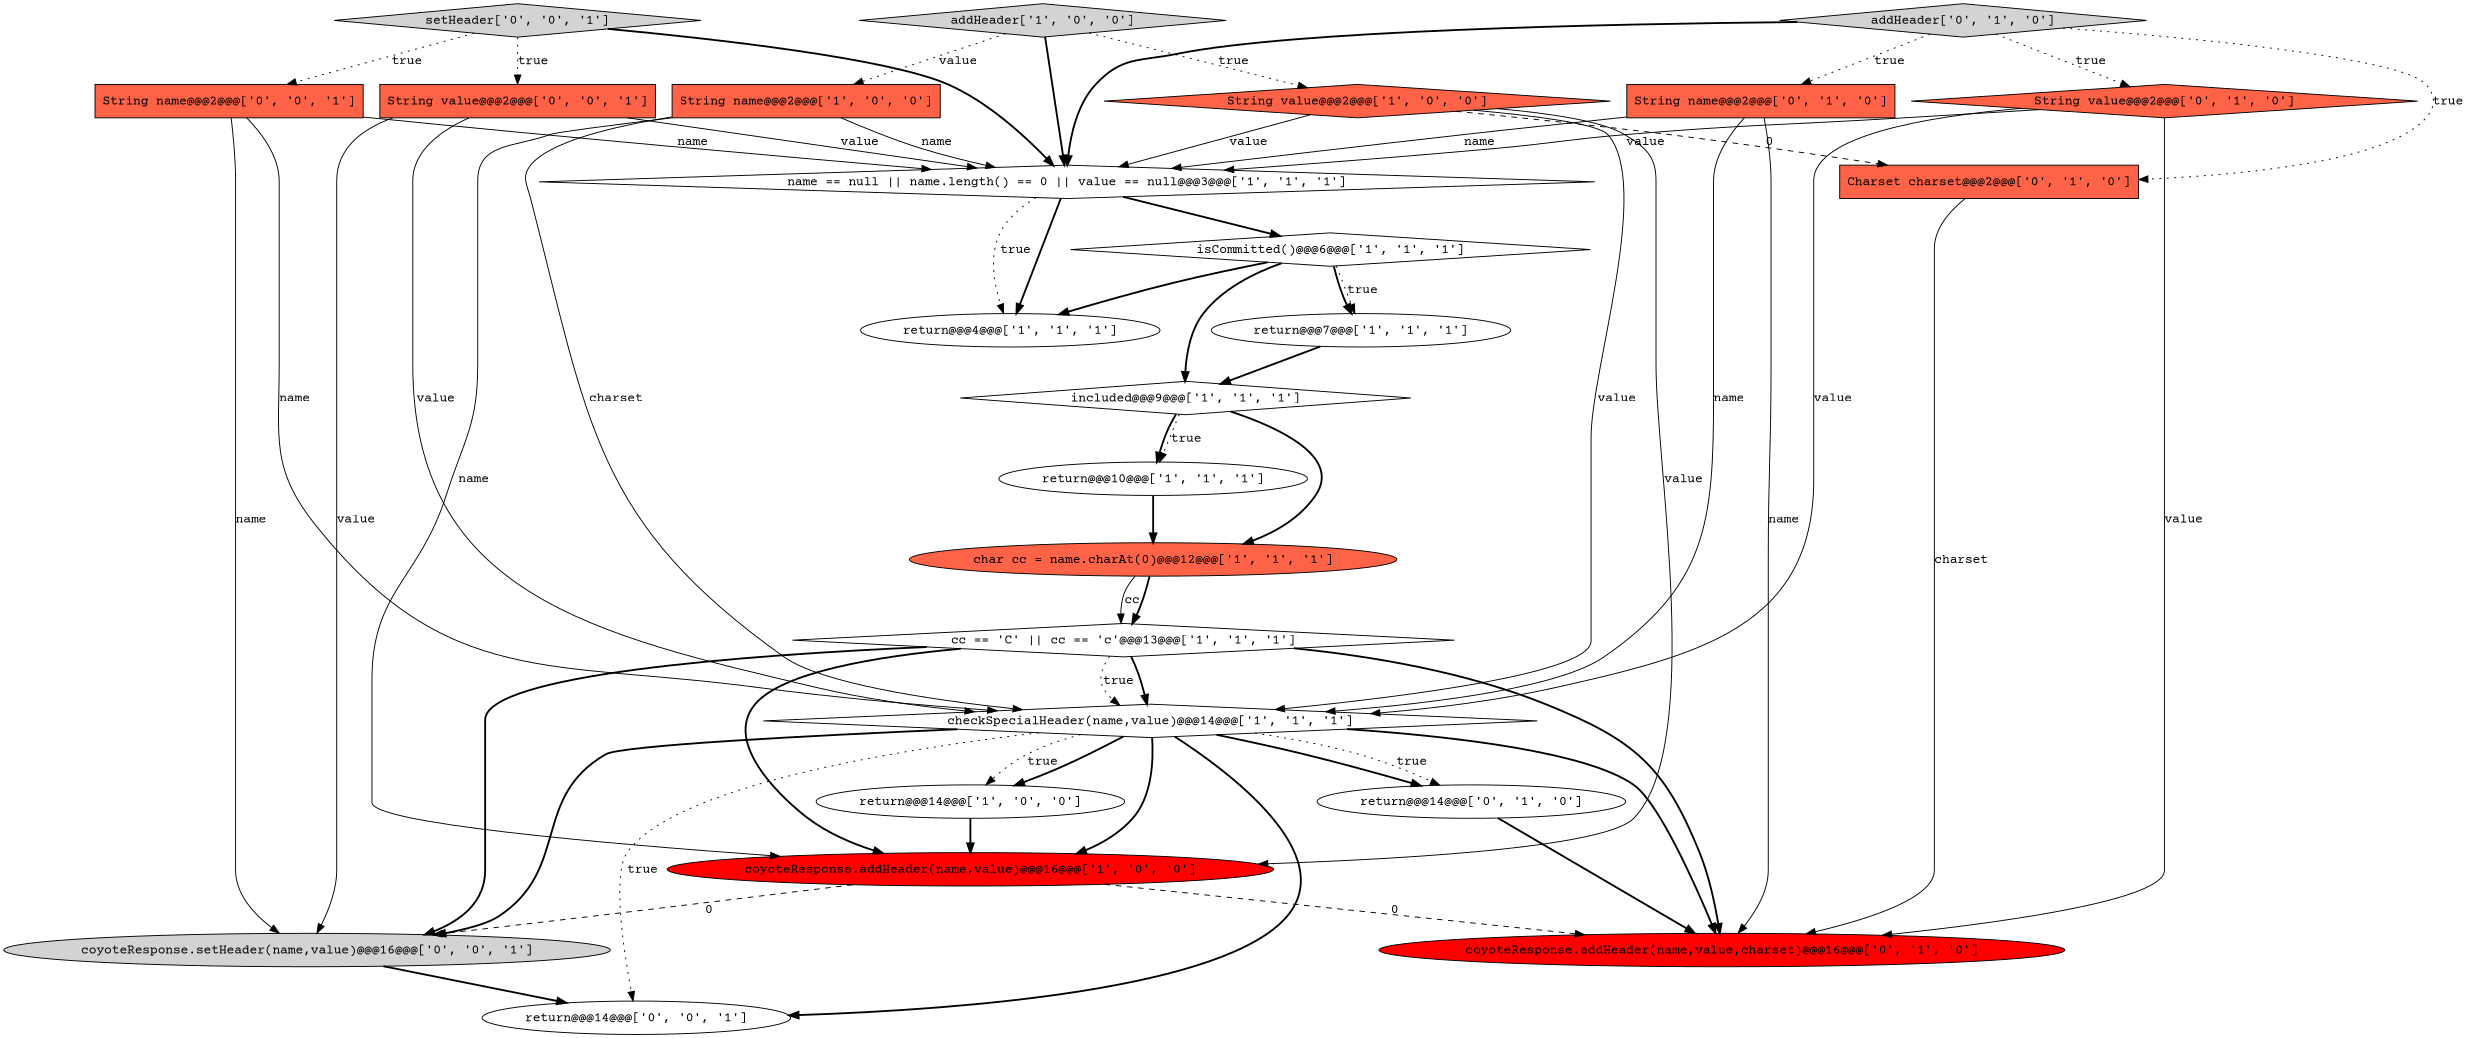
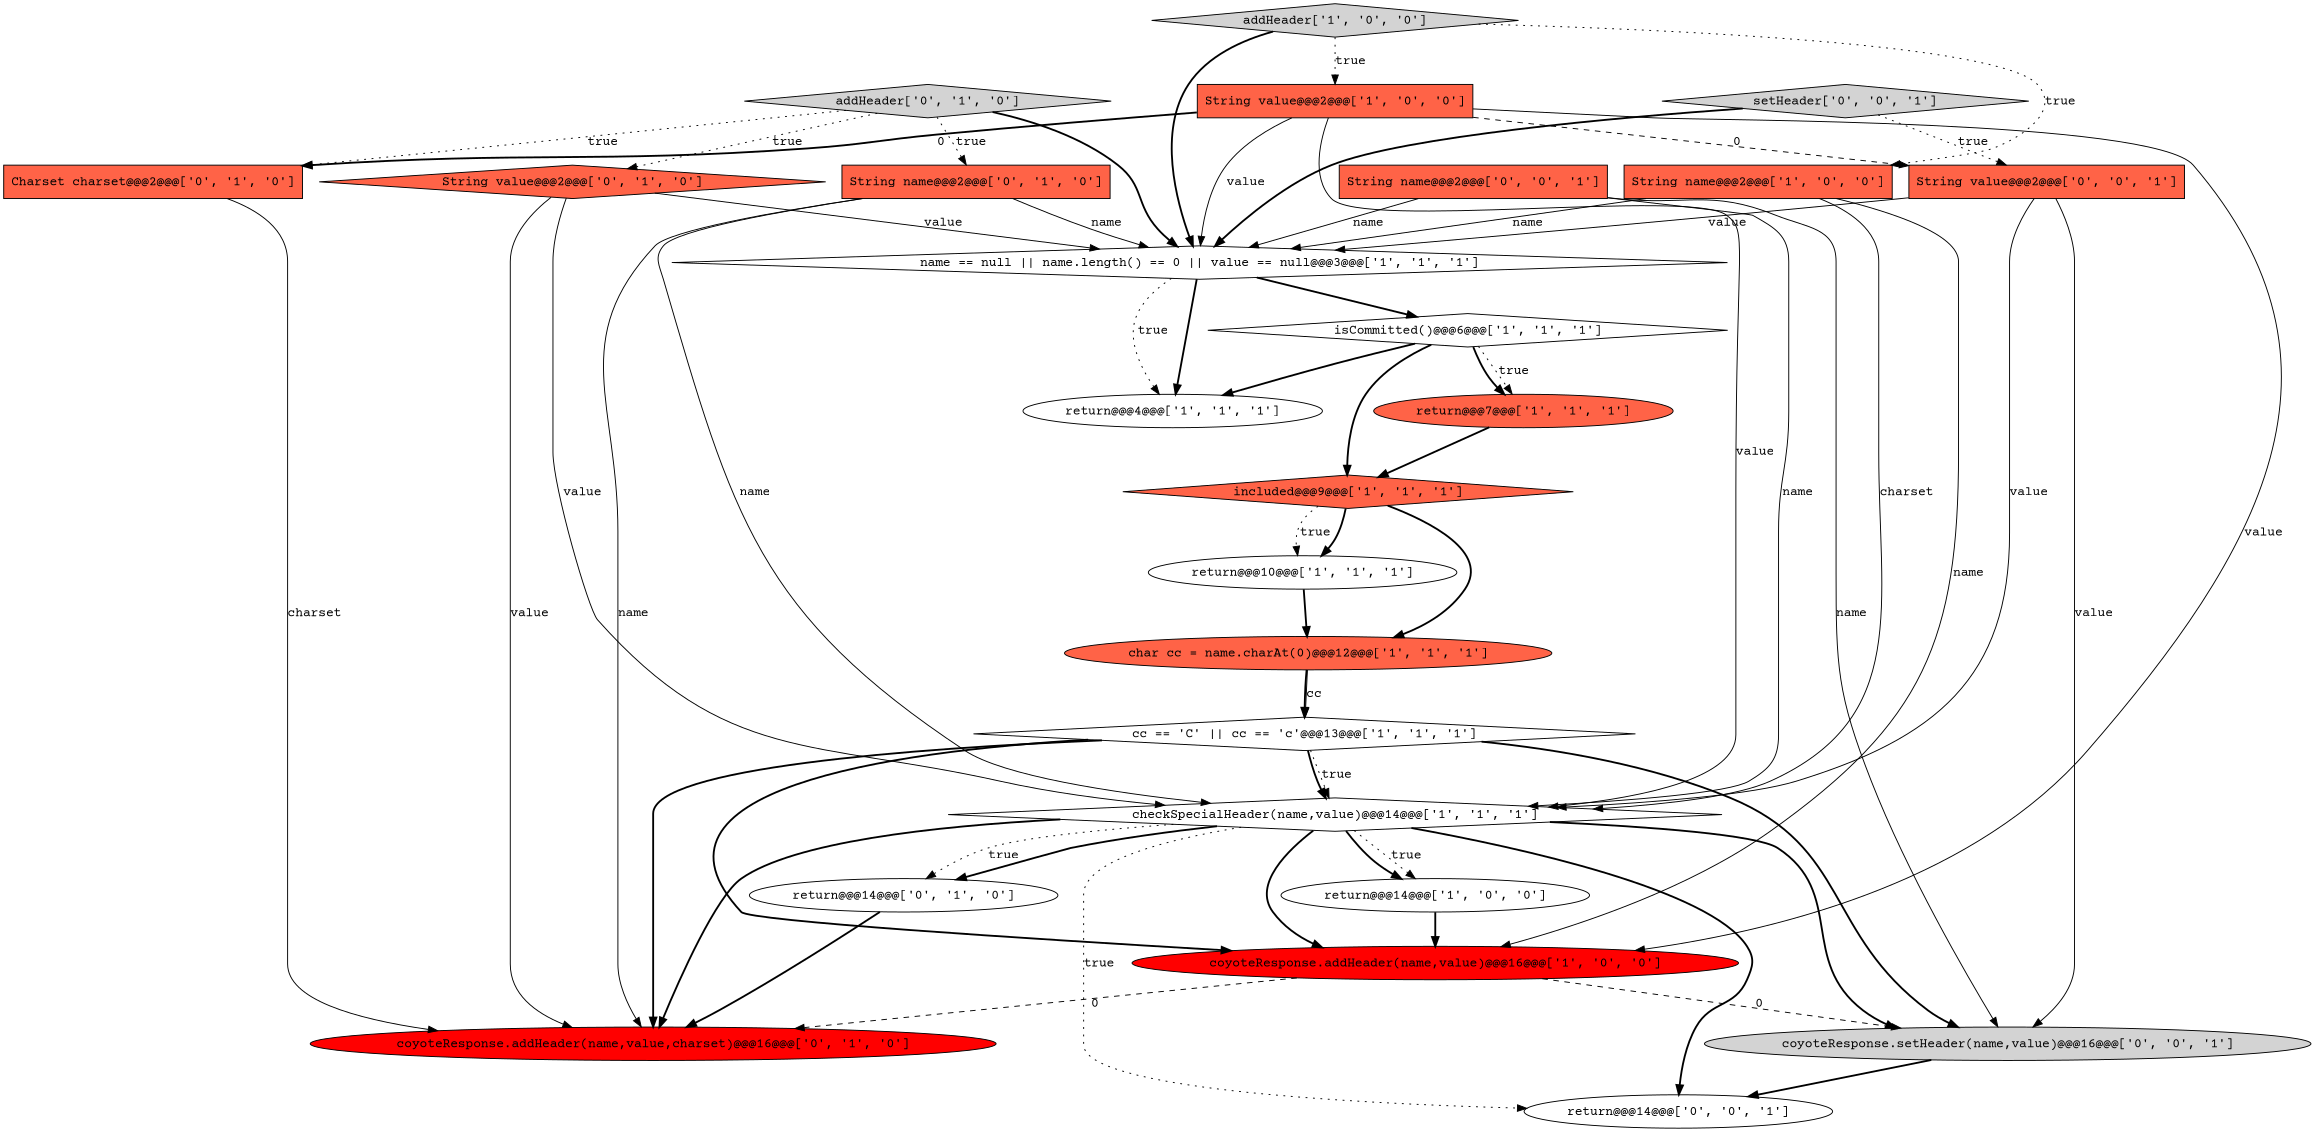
(385, 58) -> none
(958, 61) -> (2061, 101)
(1357, 101) -> (1335, 101)
(1688, 137) -> (755, 152)
none -> (1686, 141)
(1361, 330) -> (1523, 411)
(1186, 398) -> (1348, 492)
